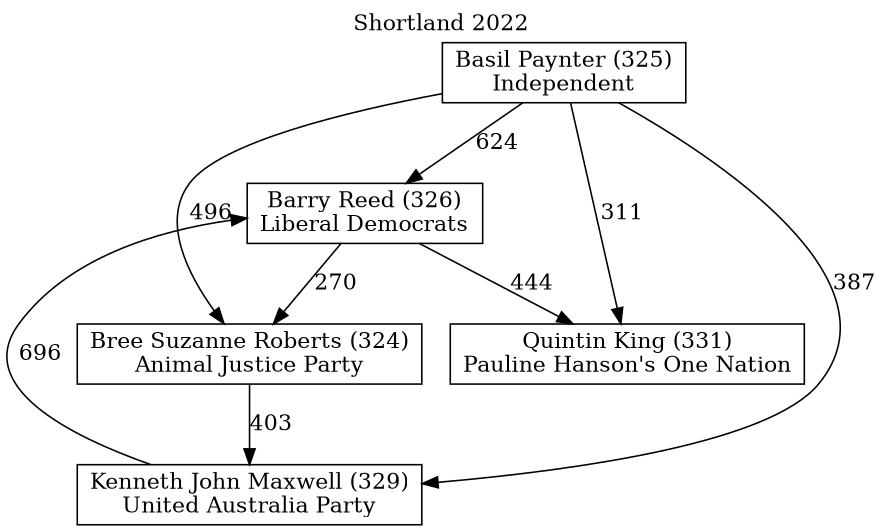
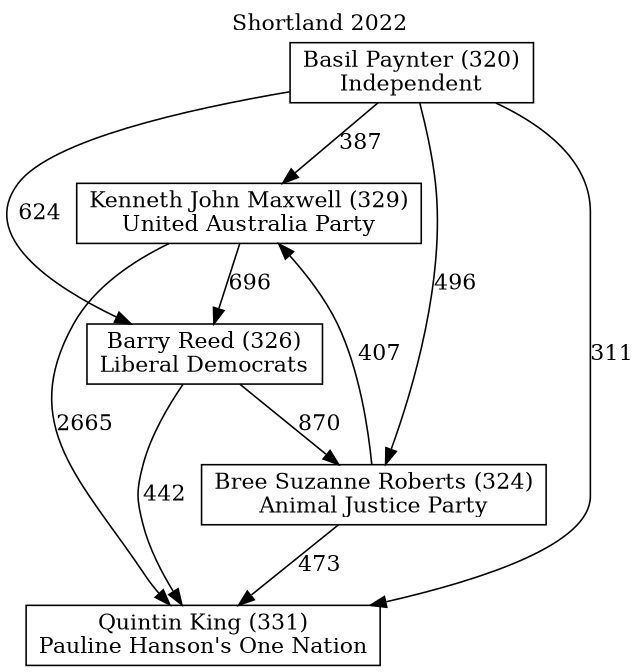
(564, 73) -> (412, 73)
(336, 284) -> (320, 424)
(532, 284) -> (165, 495)
none -> (53, 409)
(272, 424) -> (380, 354)
none -> (295, 560)
